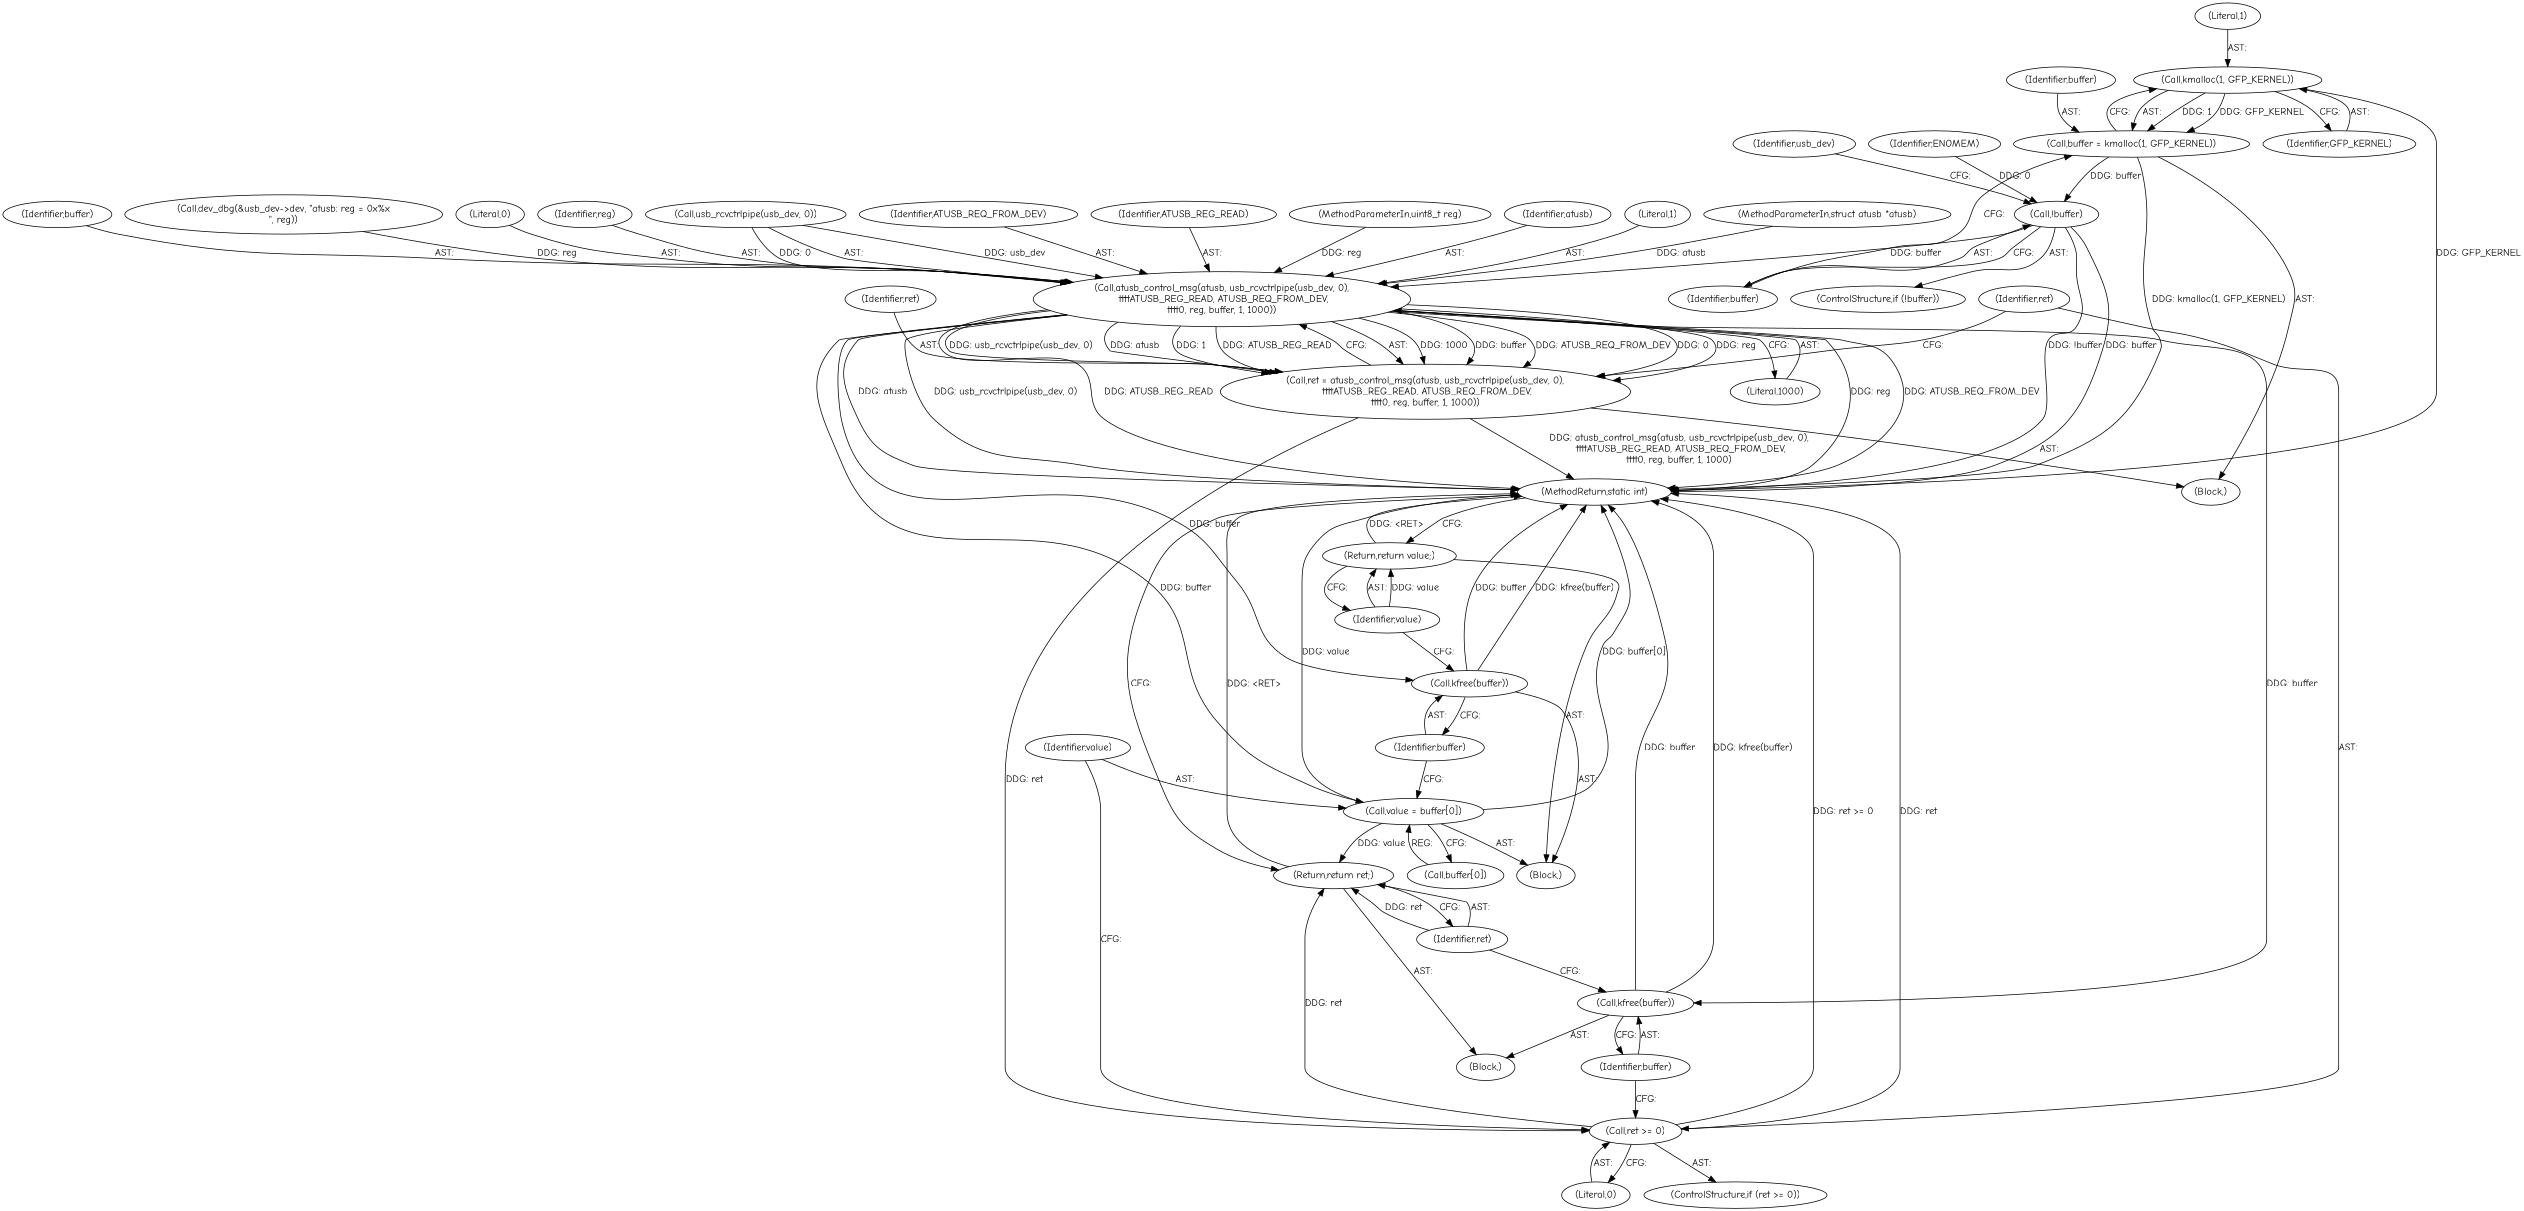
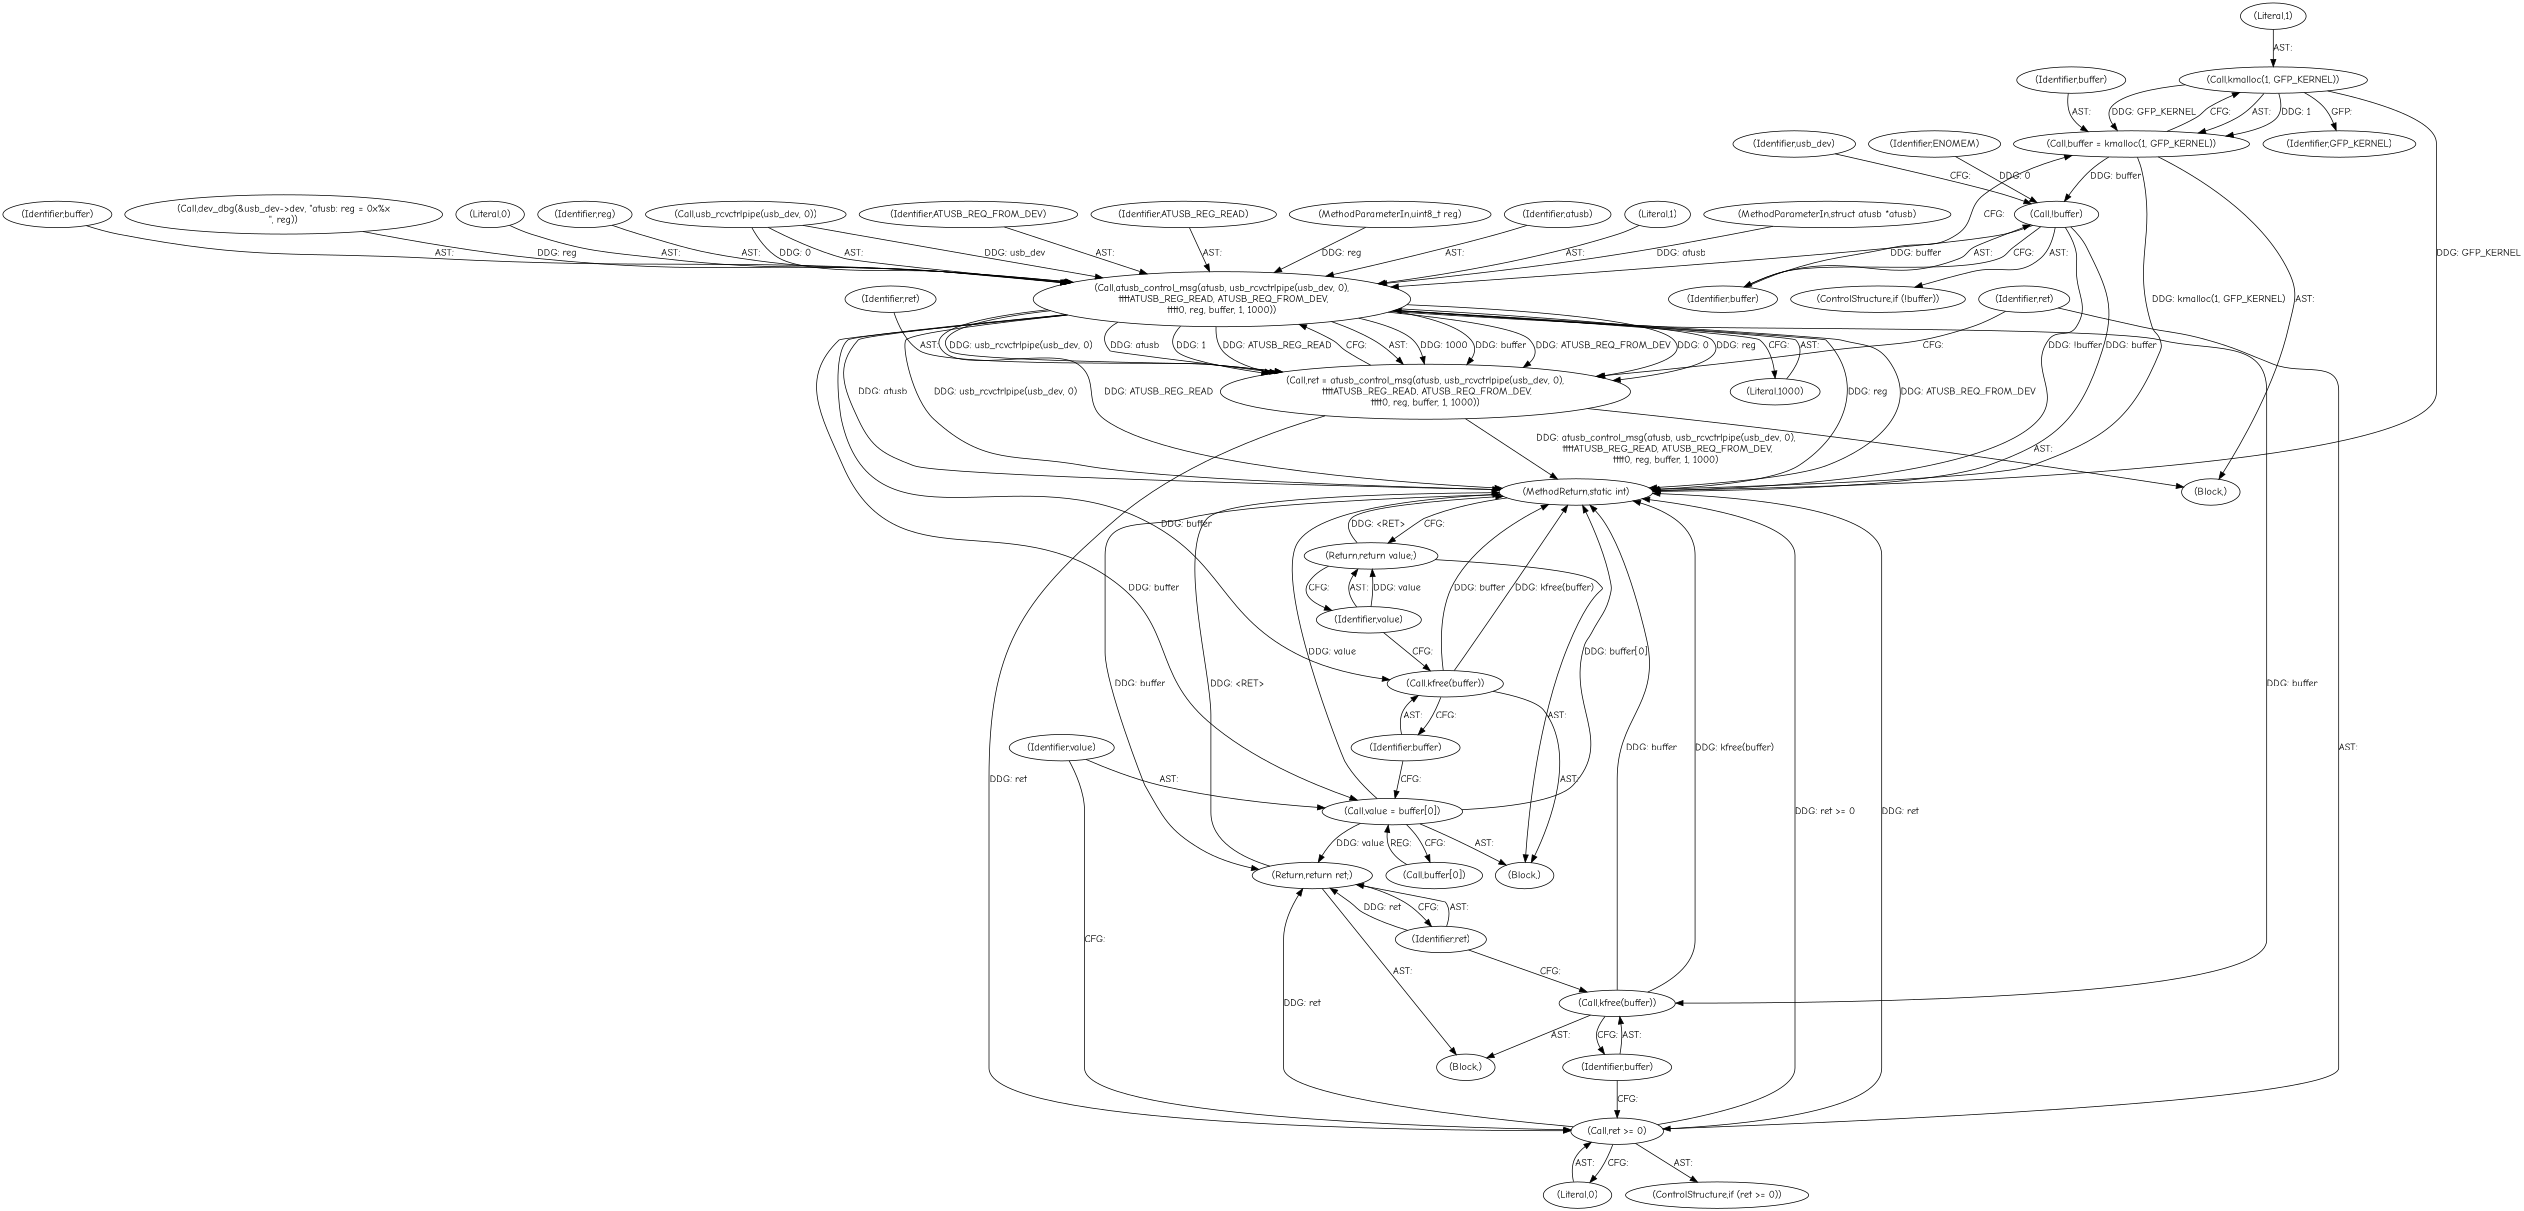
(2340, 101) -> none
(2332, 112) -> (2343, 112)
(1143, 684) -> (1140, 684)
